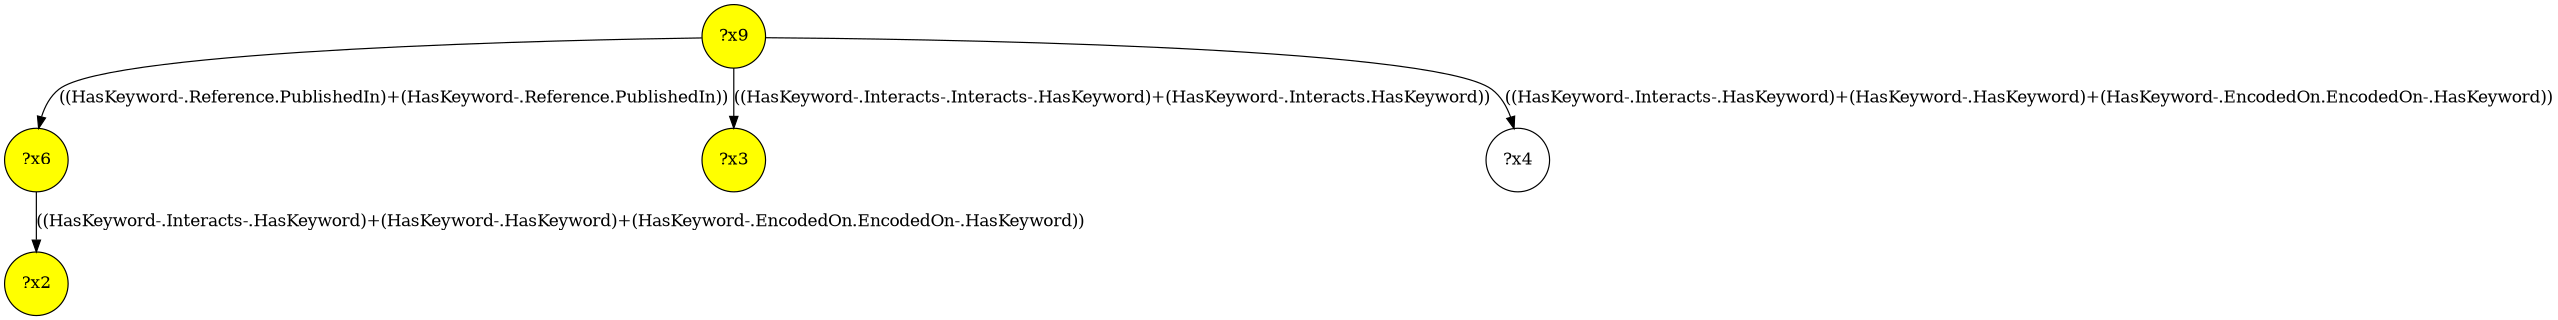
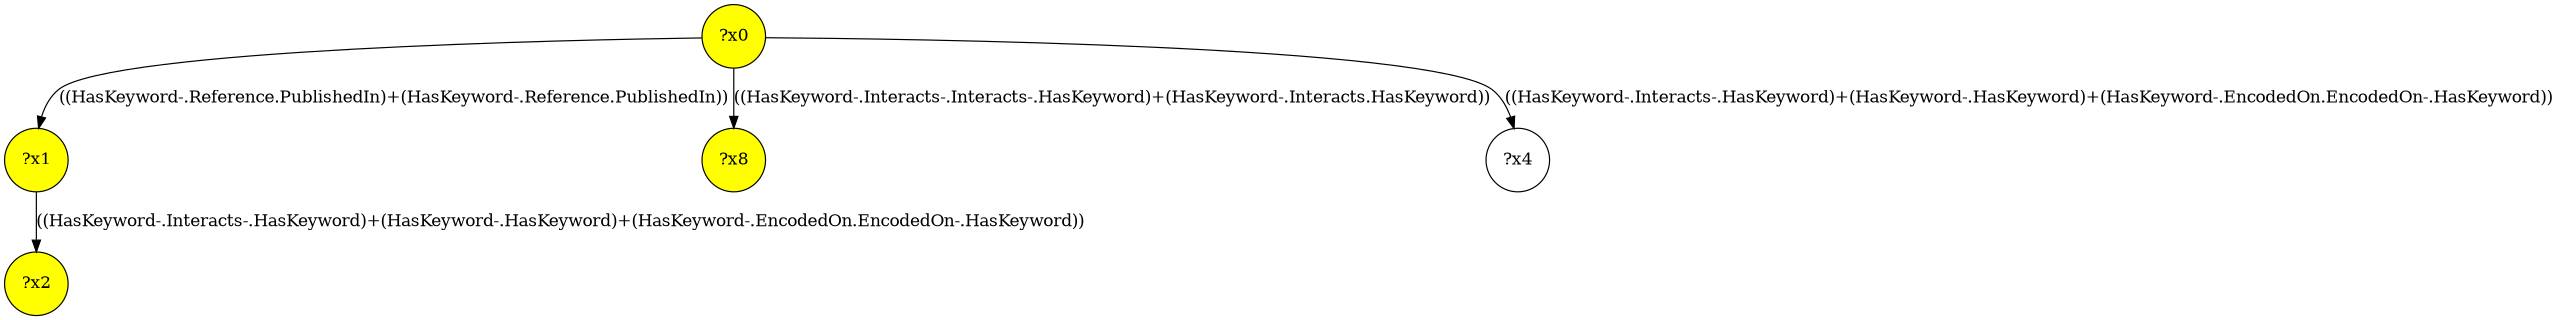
(734, 36) -> (734, 36)
(36, 160) -> (36, 160)
(734, 160) -> (734, 160)
